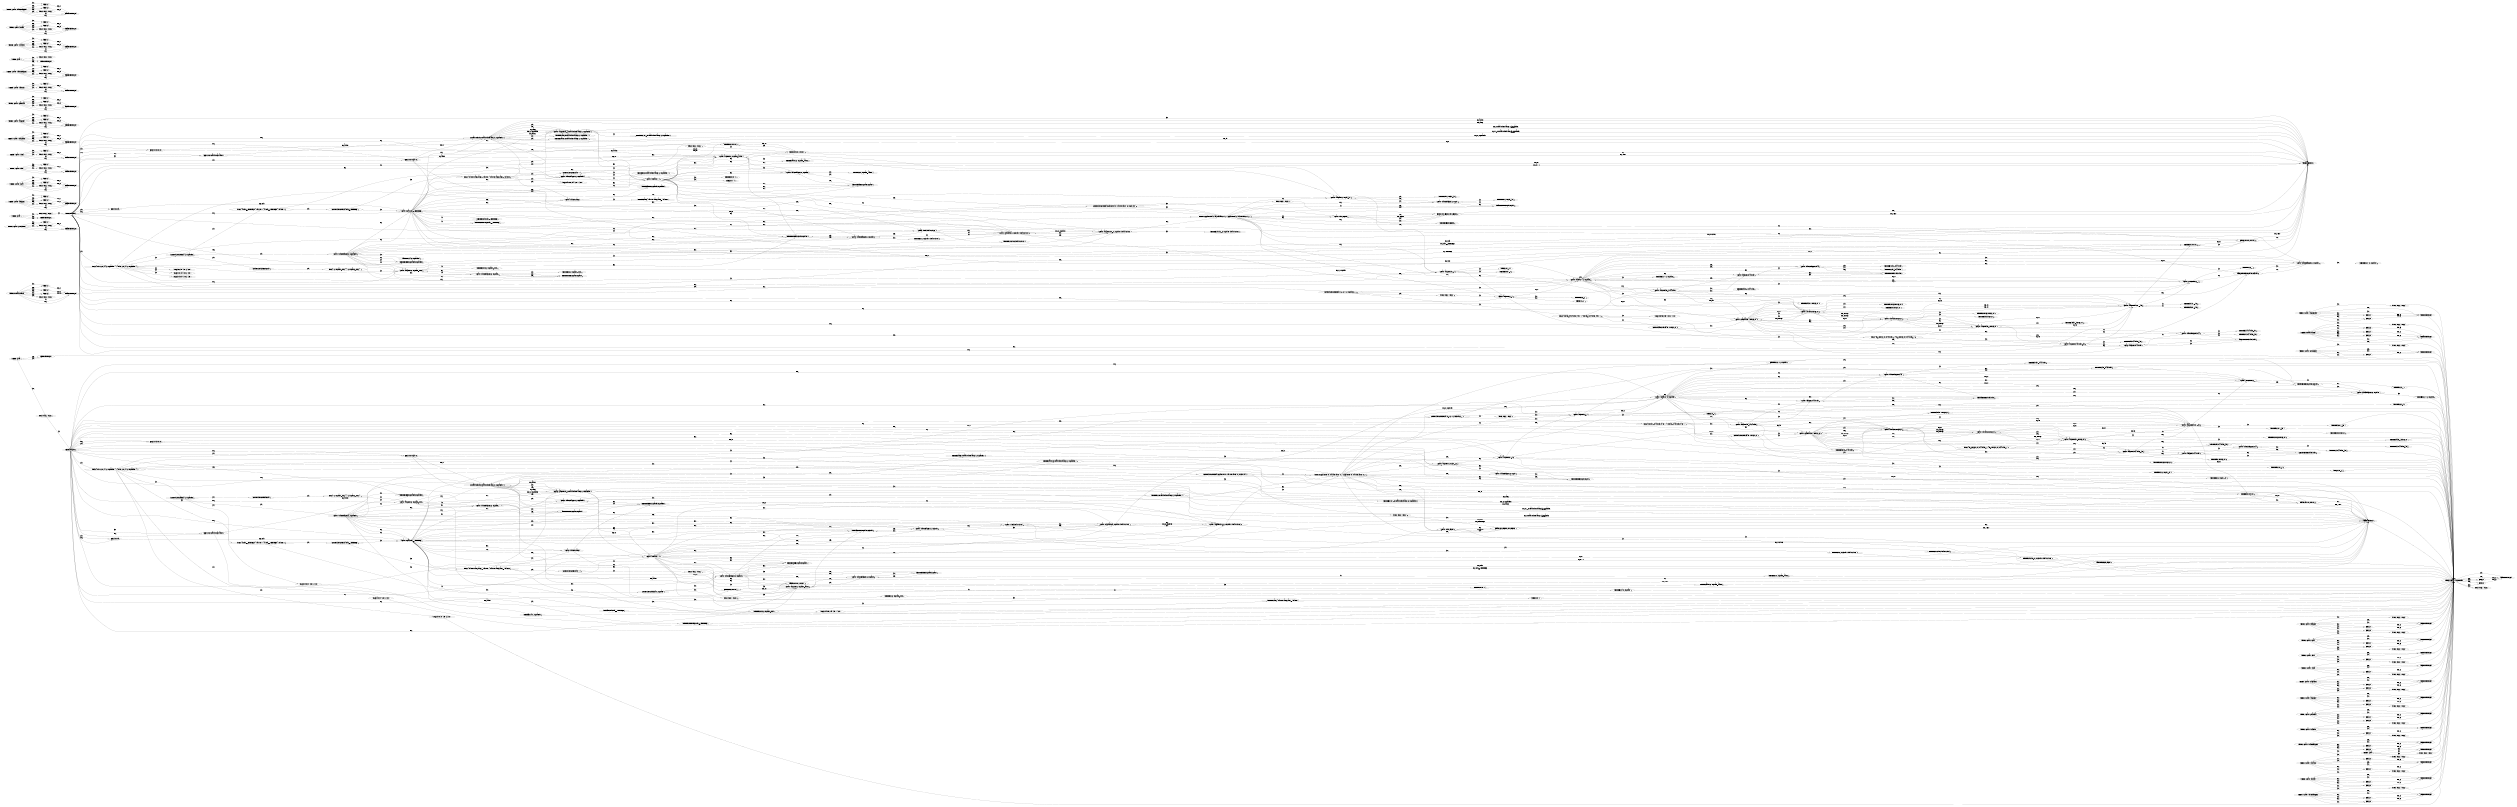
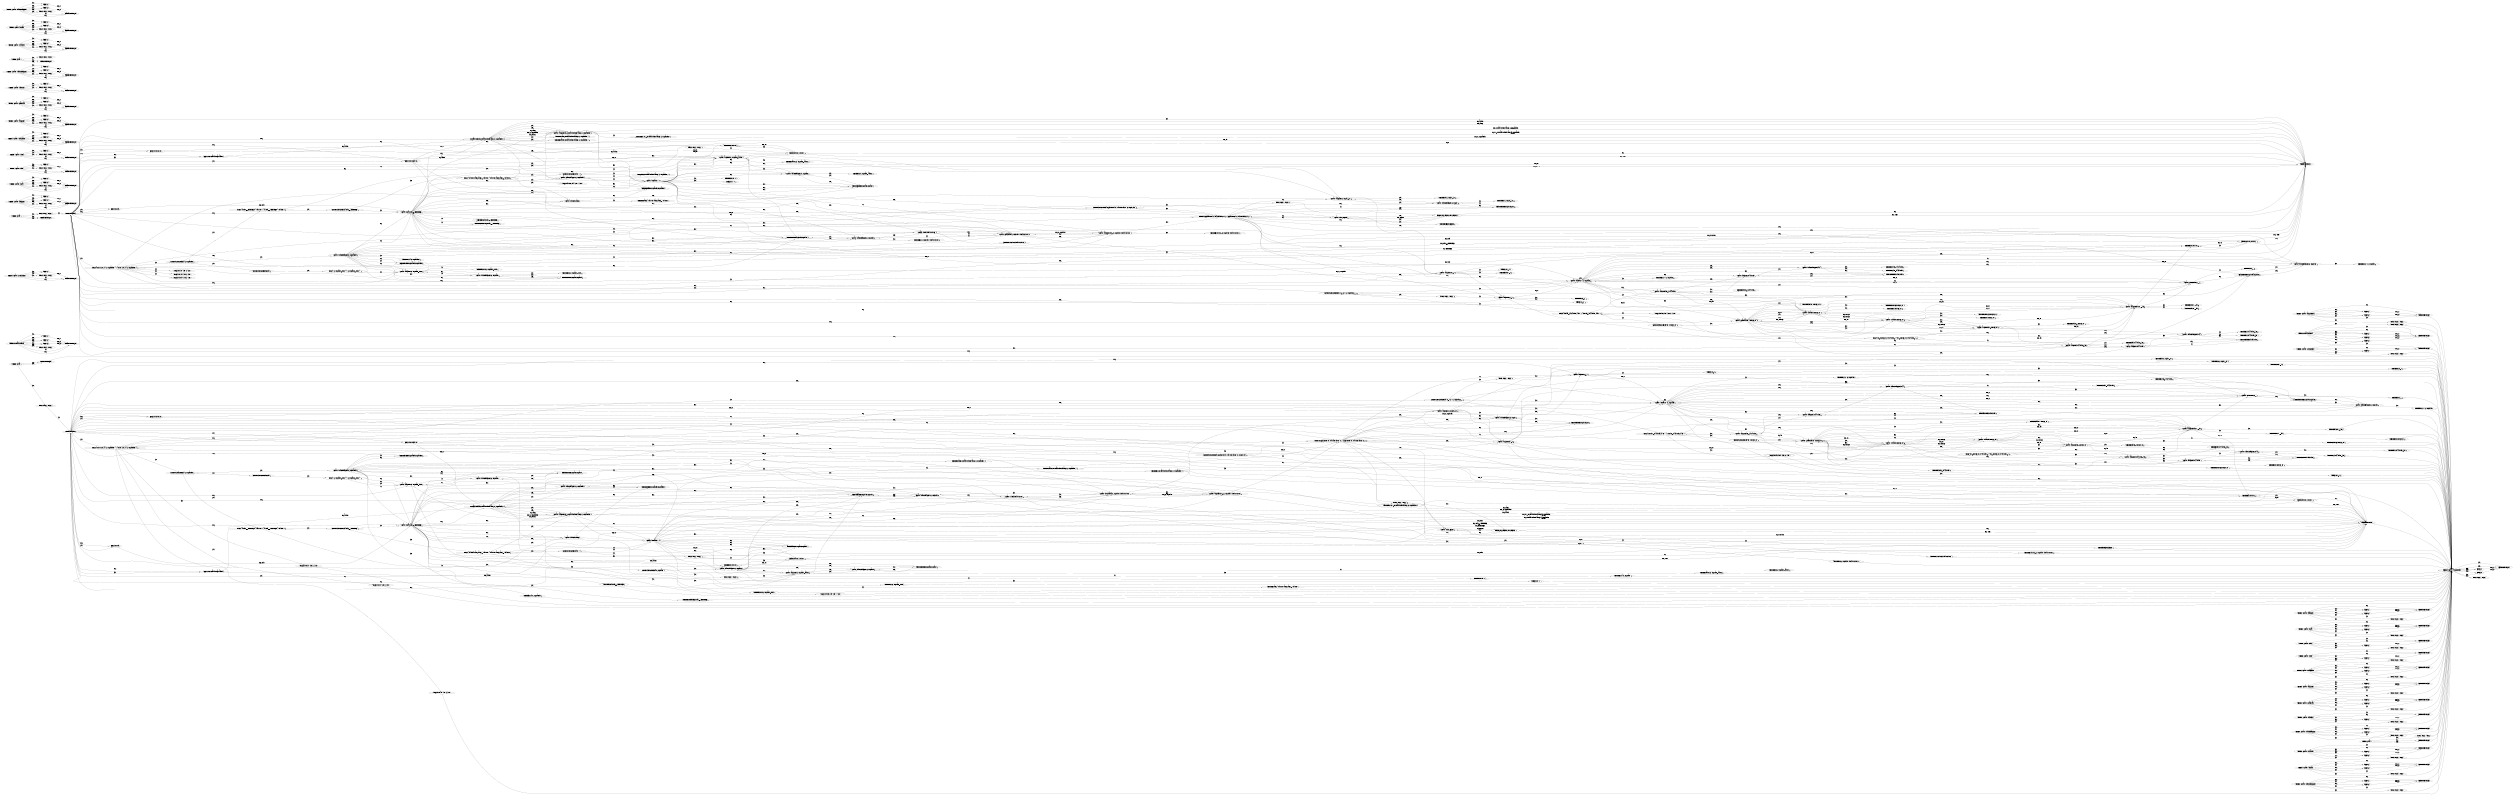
none -> (1780, 455)
